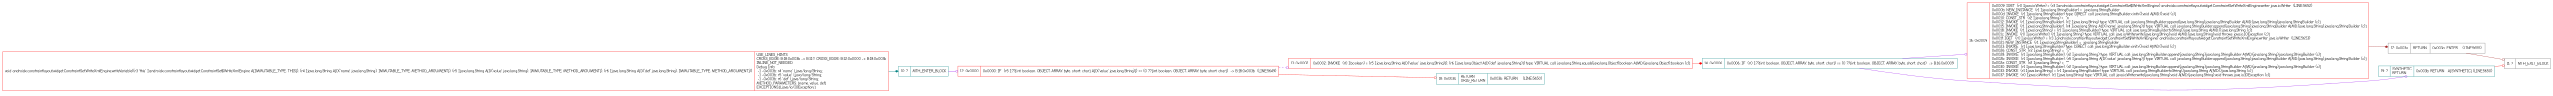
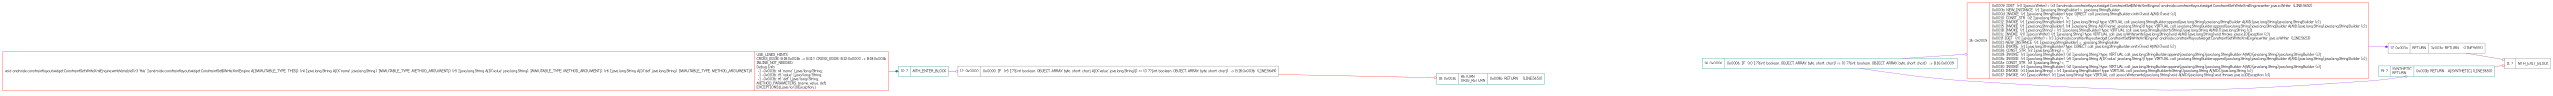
(2377, 47) -> (2377, 47)
(2457, 48) -> (2457, 48)
(1490, 63) -> none
(1118, 71) -> (1118, 71)
(1516, 79) -> (1516, 79)
